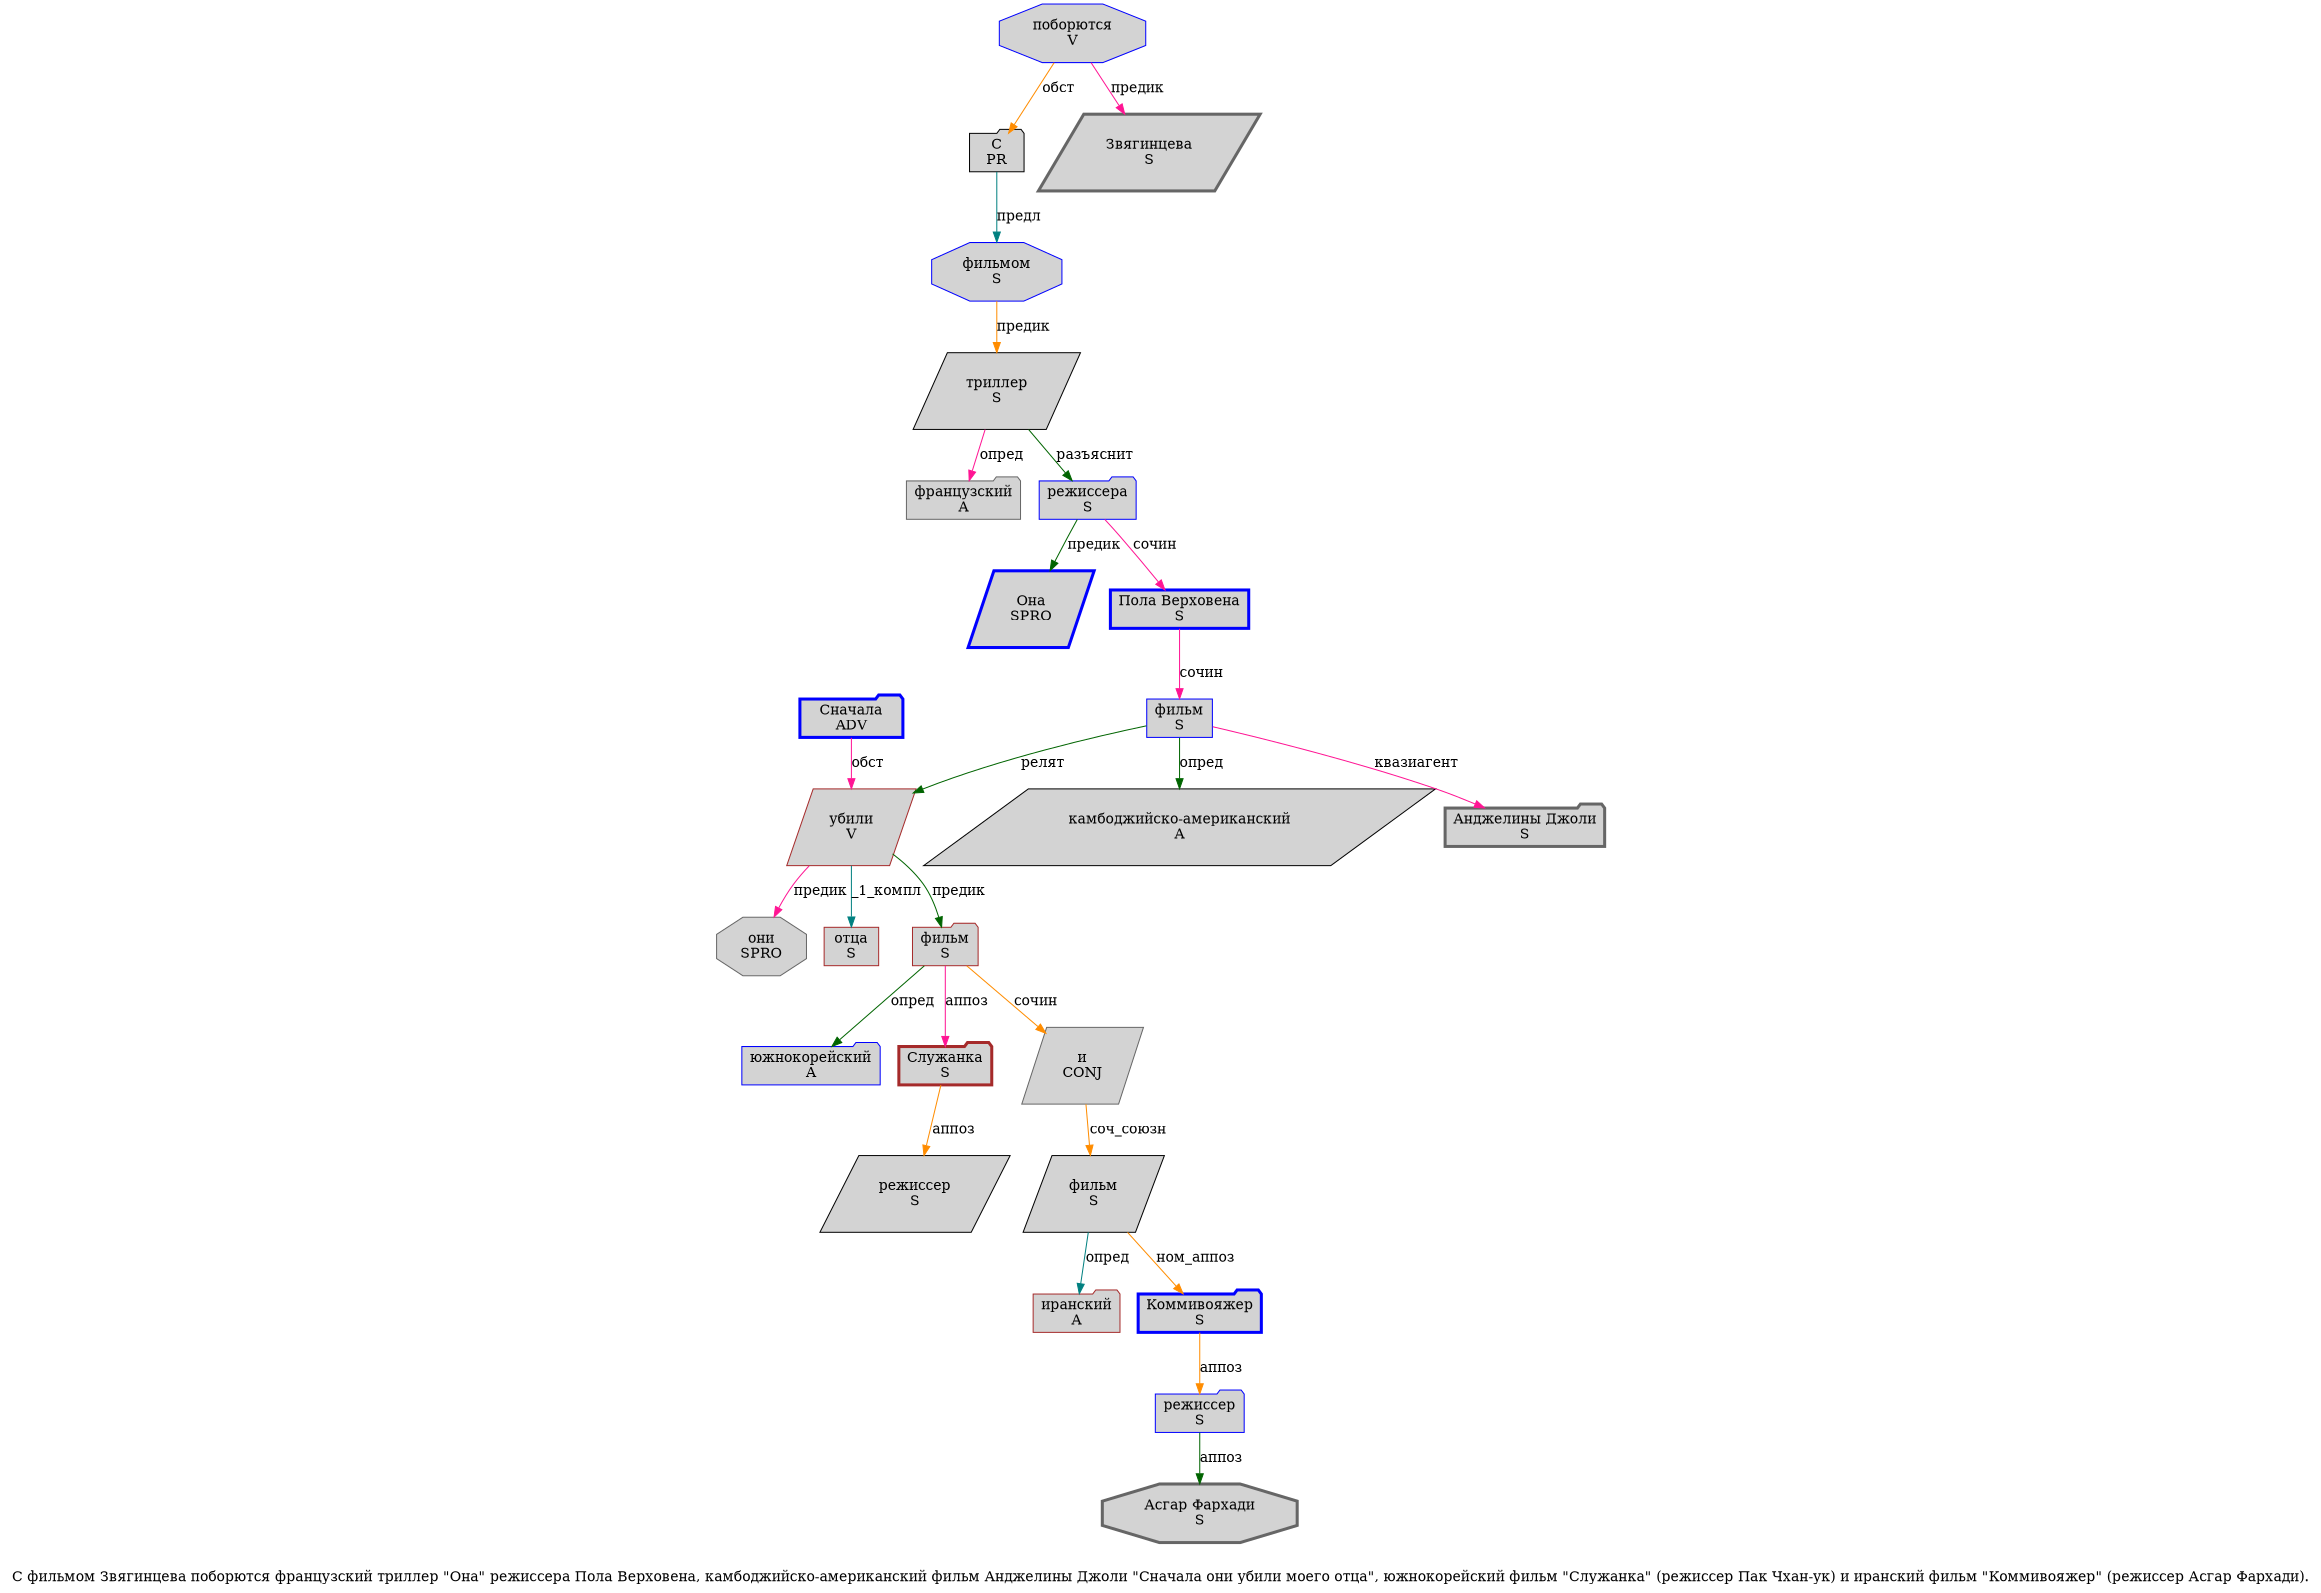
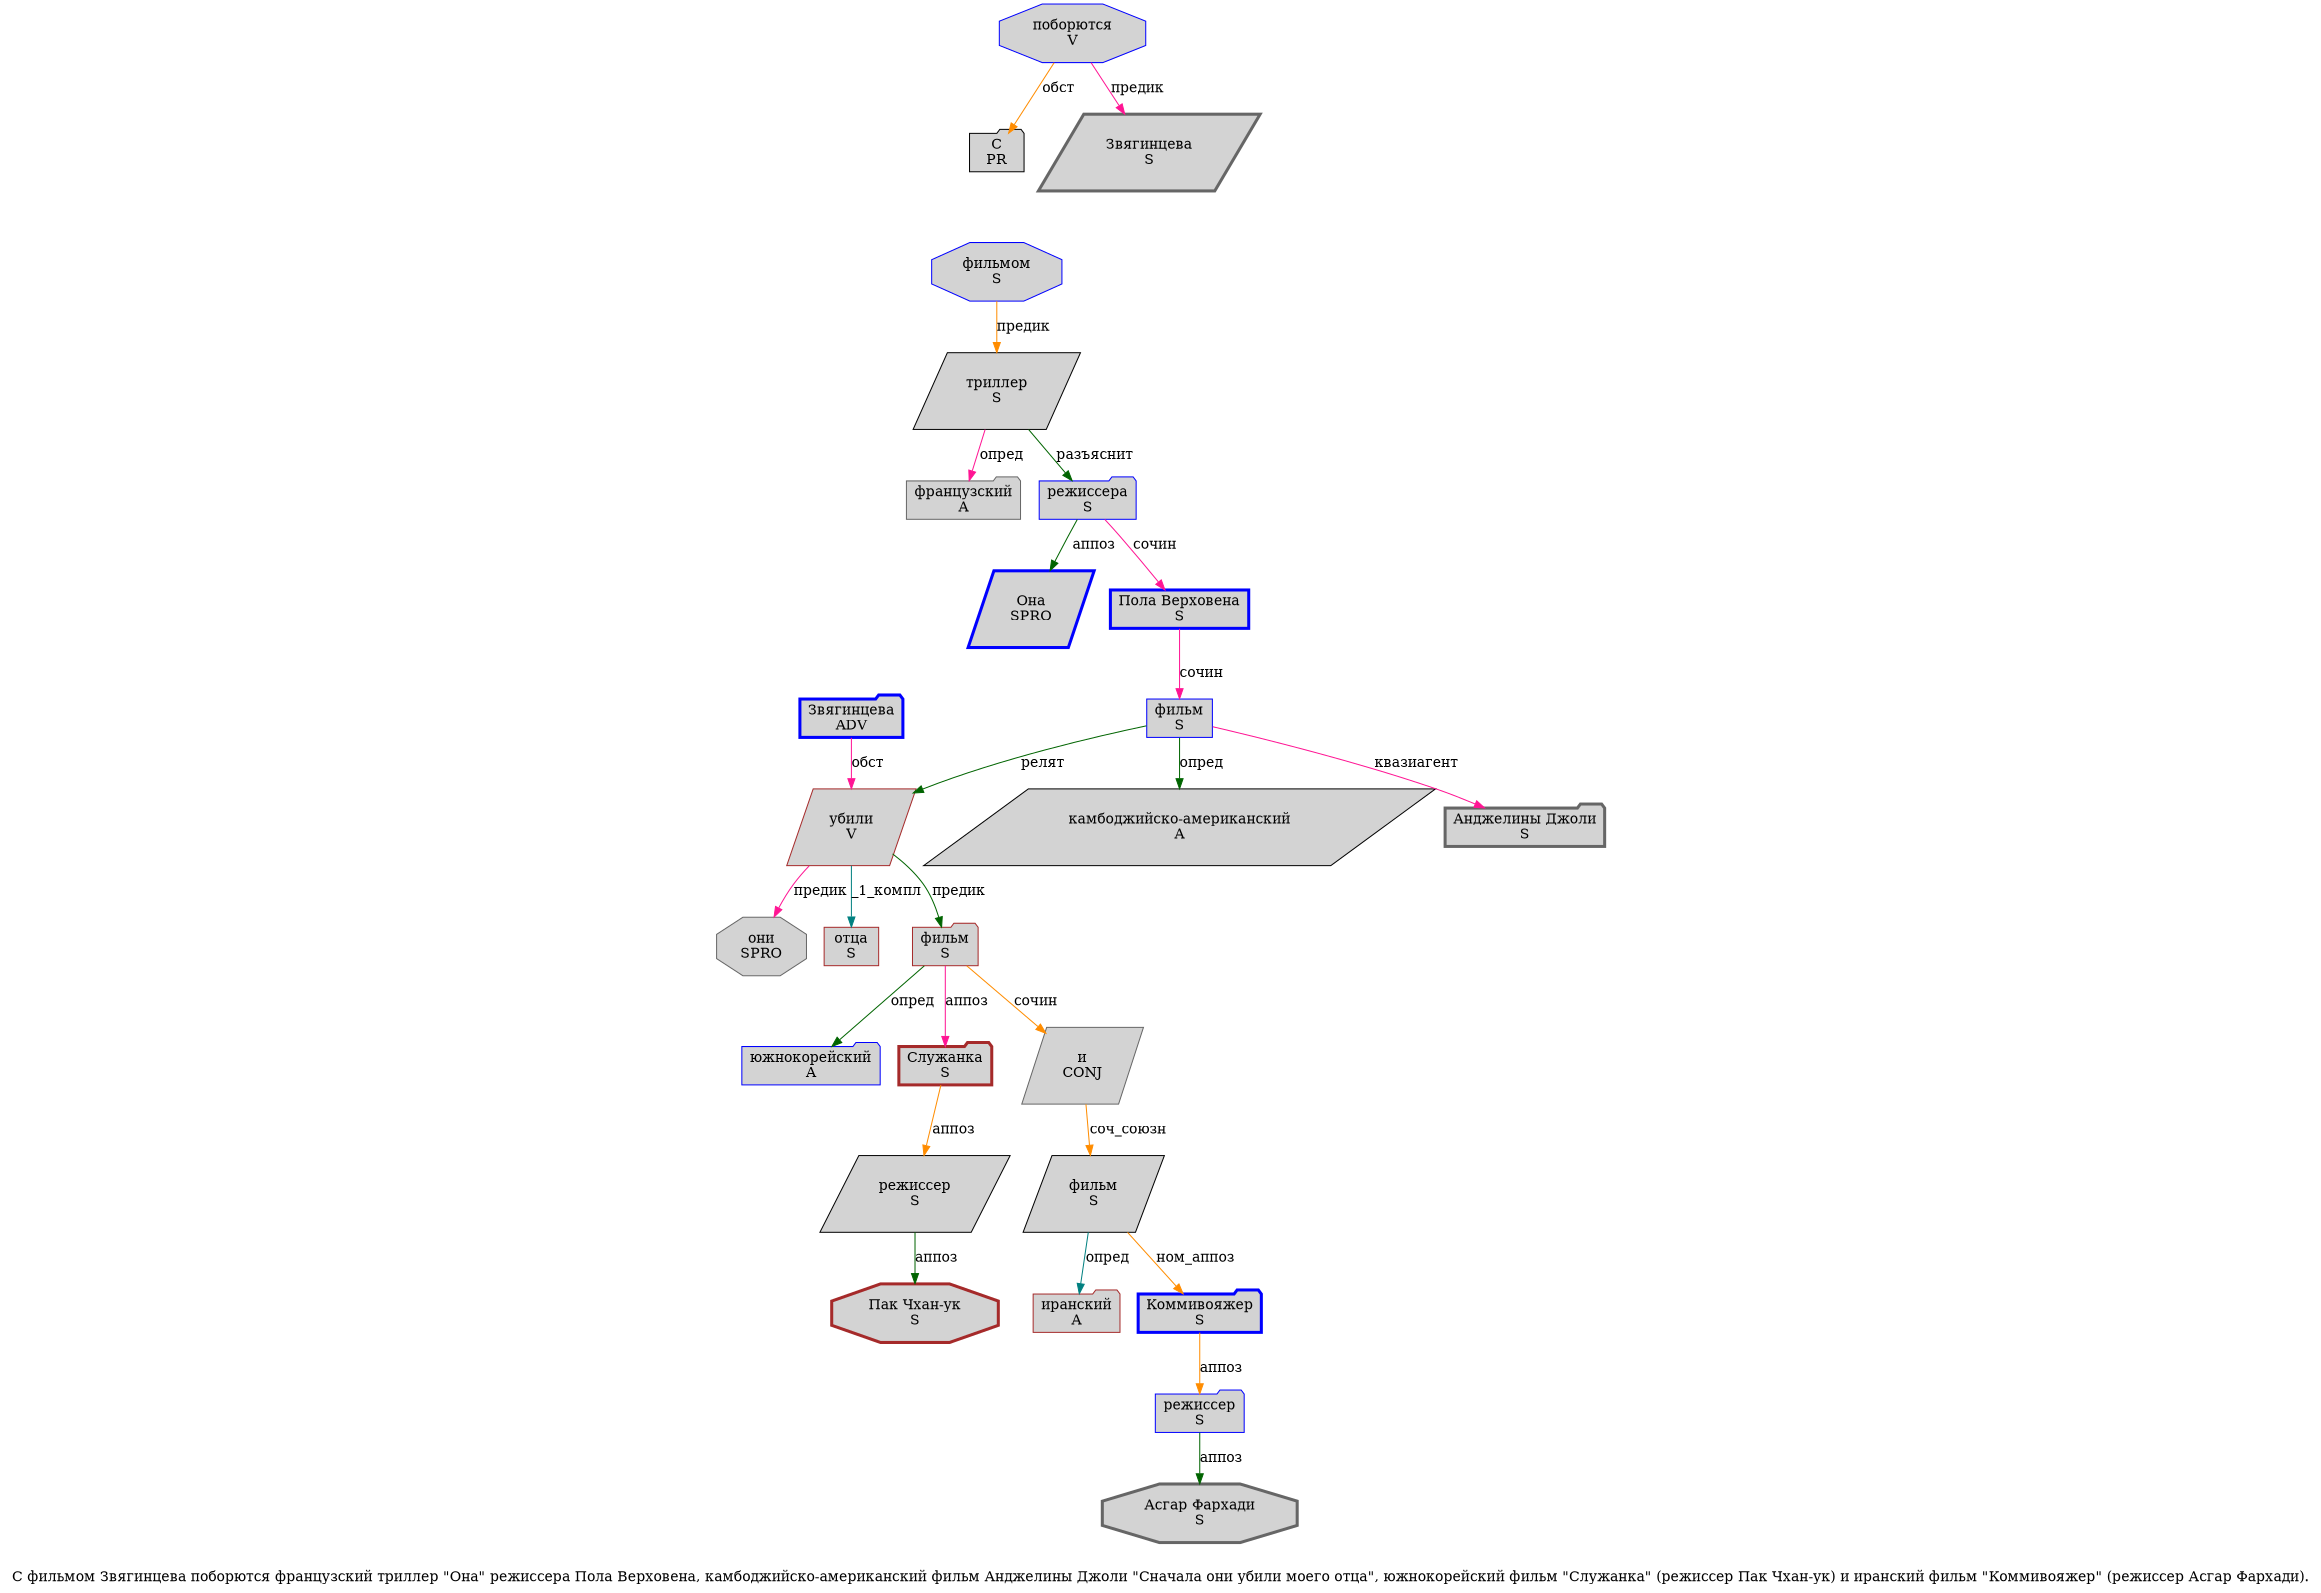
(997, 202) -> none
(1094, 545) -> (1094, 545)
(851, 718) -> (851, 718)
none -> (915, 1313)
